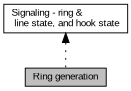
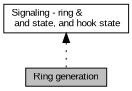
(66, 19) -> (66, 19)
